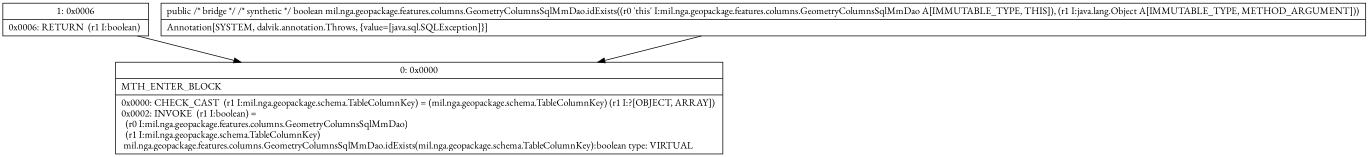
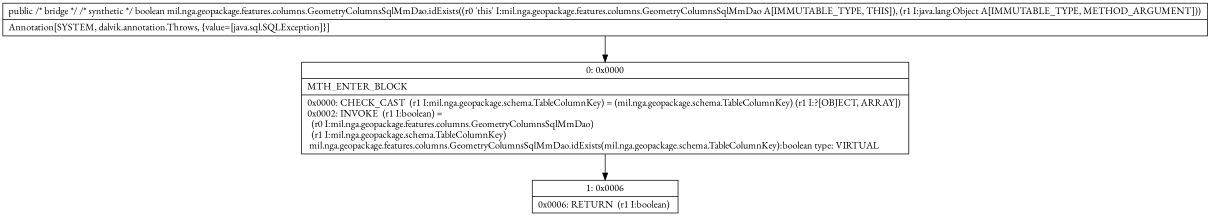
(186, 48) -> (605, 164)
